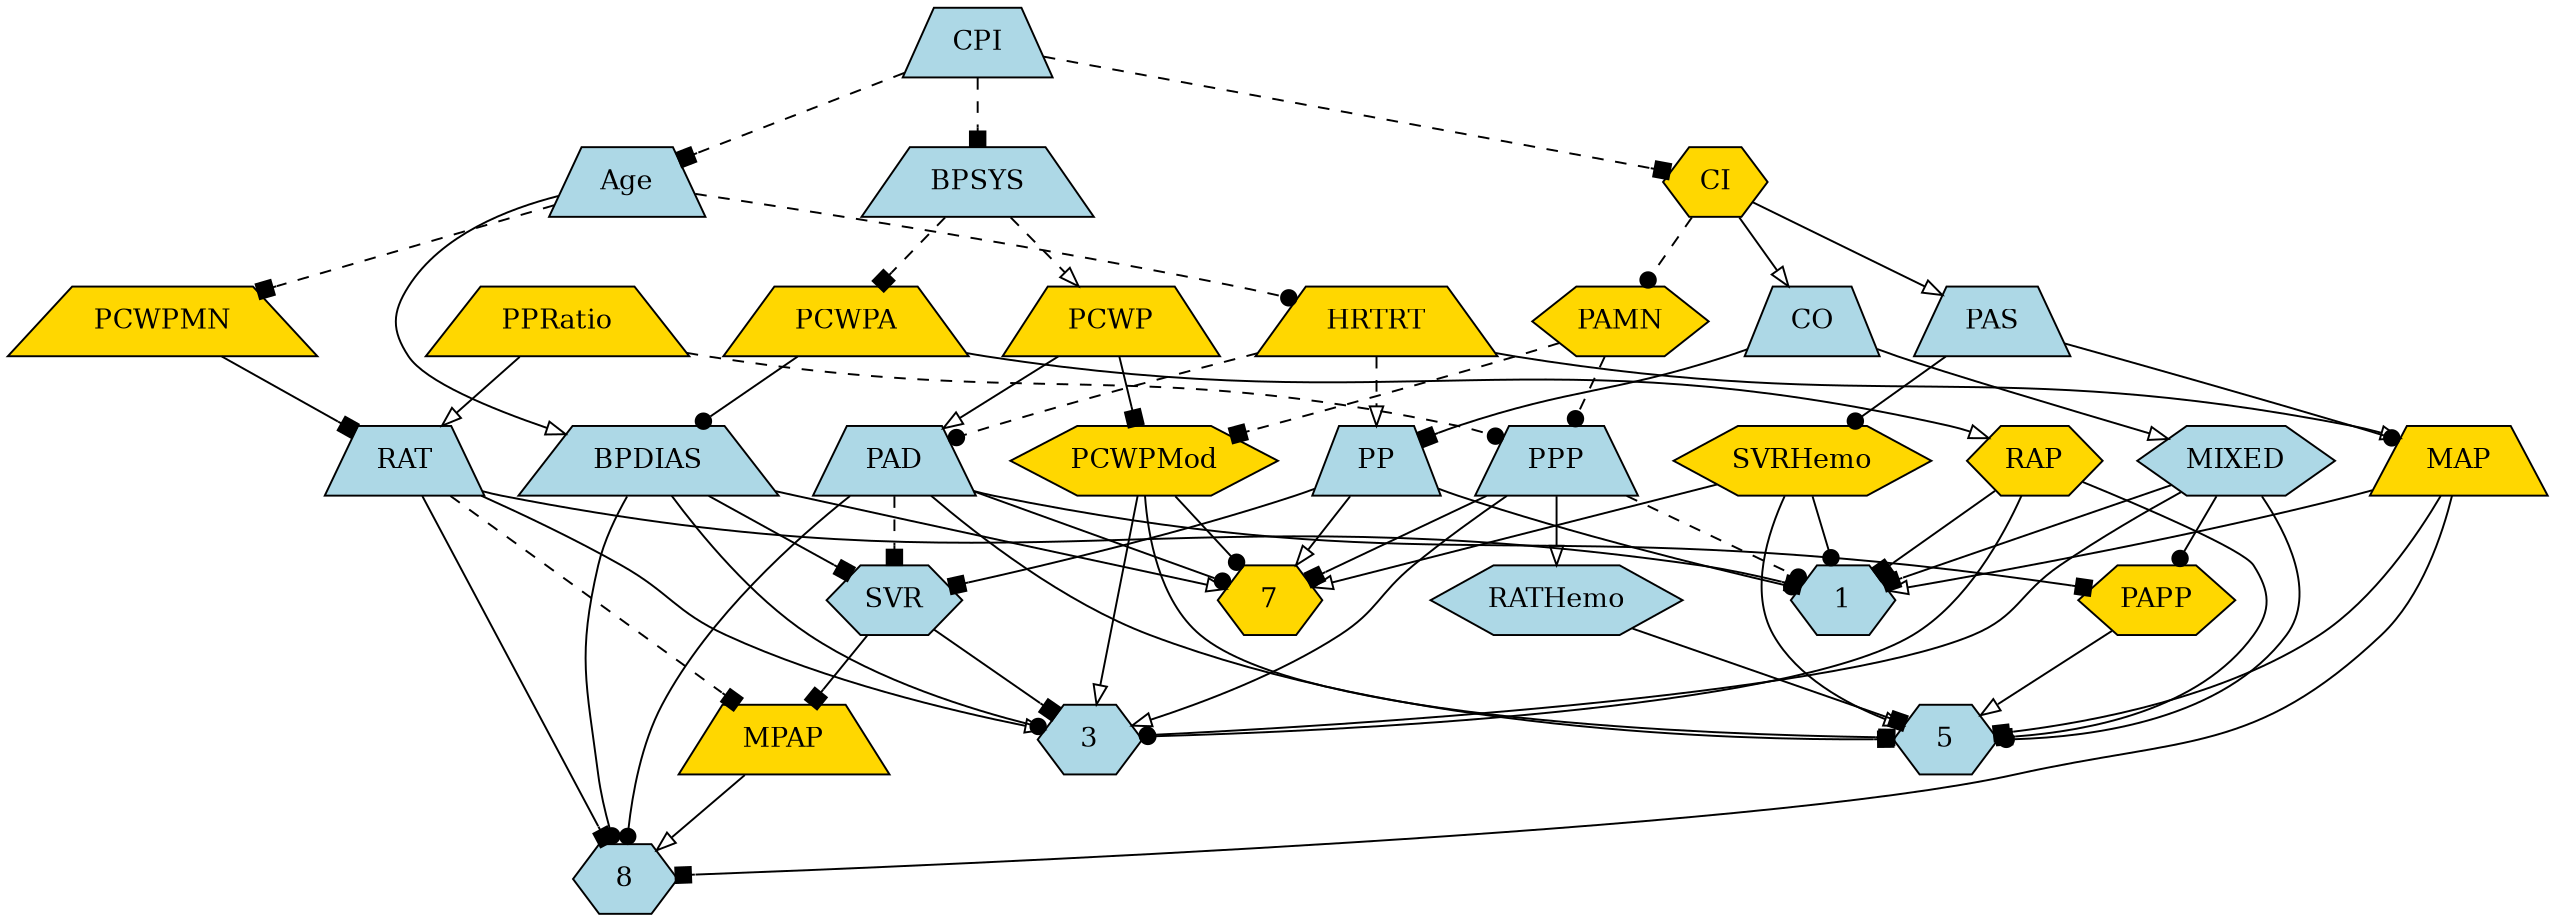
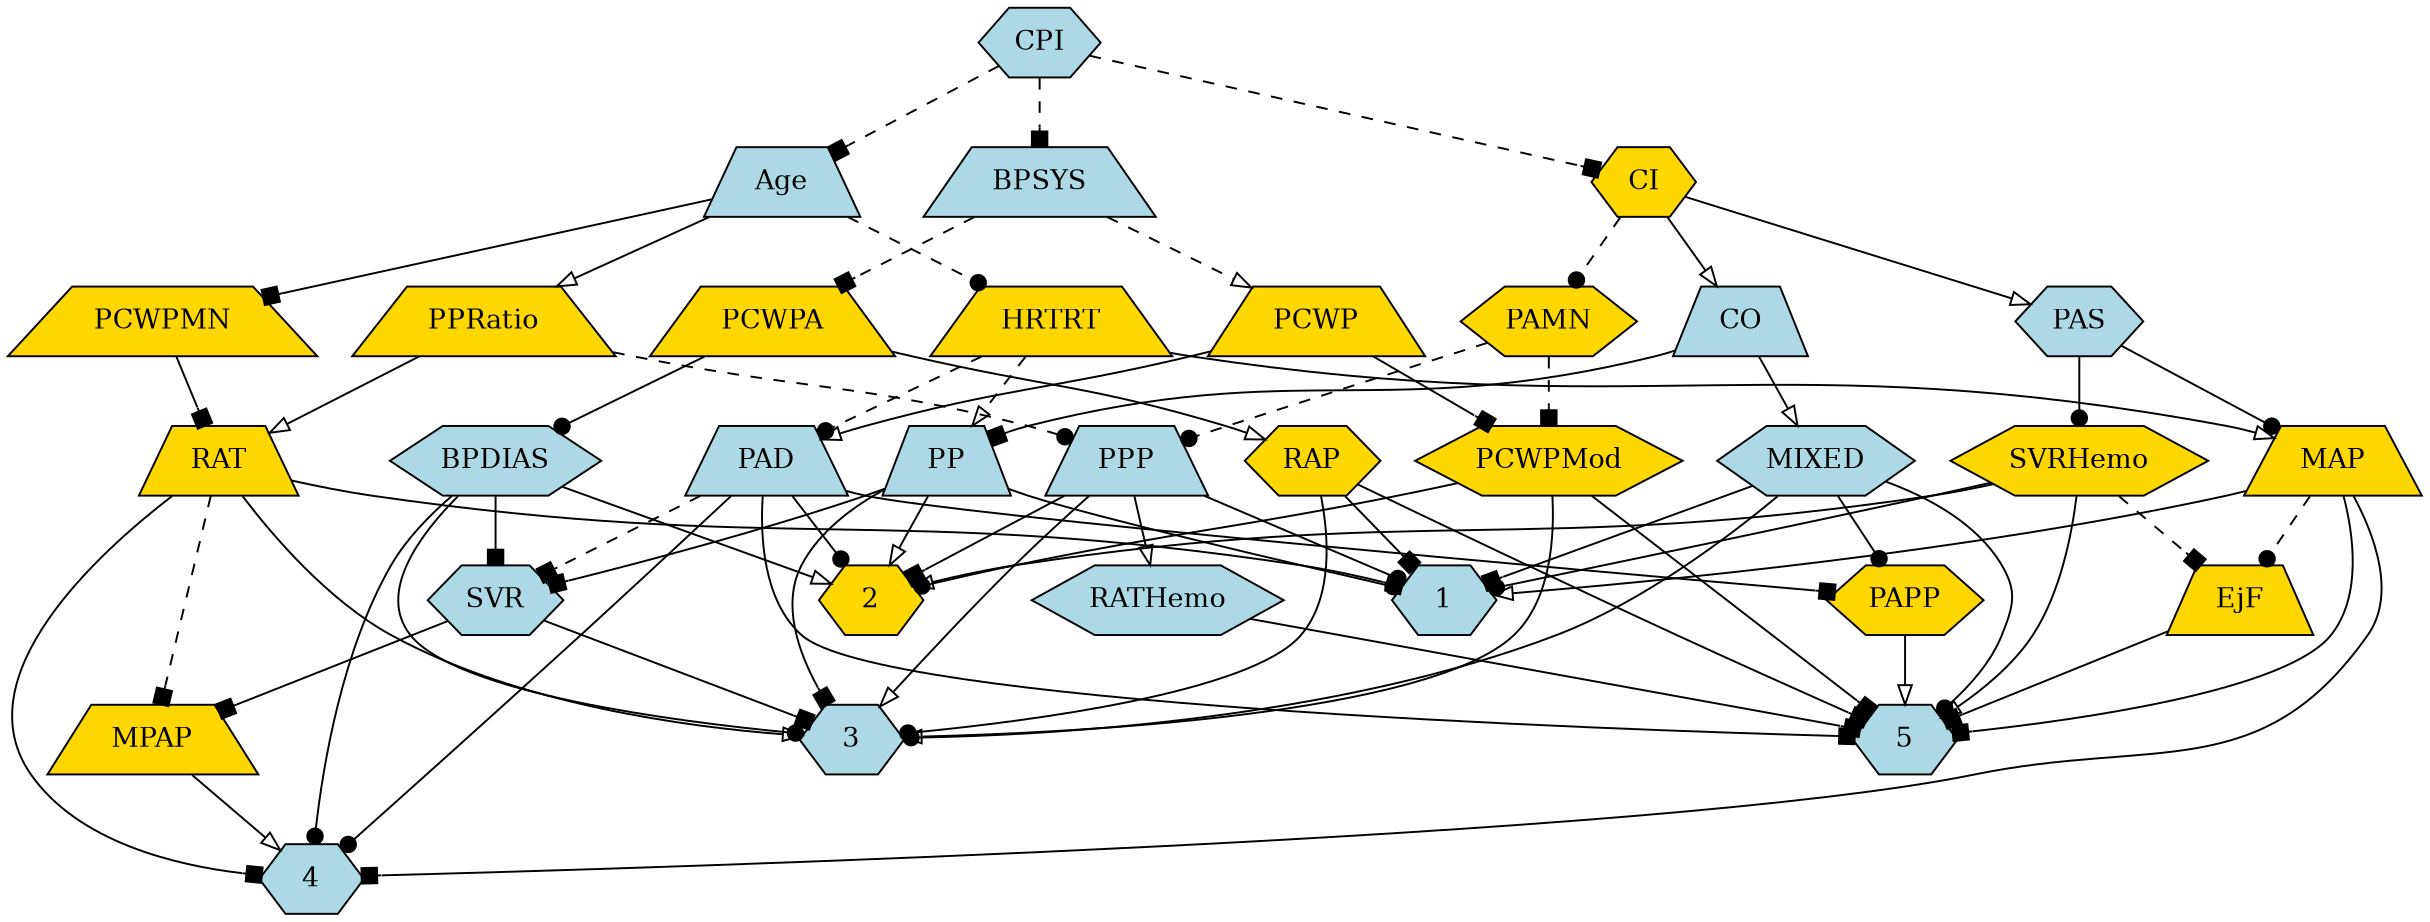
(978, 43) -> (1040, 43)
(416, 246) -> (497, 246)
(397, 311) -> (642, 248)
(1992, 321) -> (2079, 321)
(405, 461) -> (219, 461)
(649, 461) -> (496, 461)
(1709, 535) -> (1298, 536)
none -> (804, 561)
(1270, 600) -> (871, 600)
none -> (2240, 600)
(625, 879) -> (312, 879)
